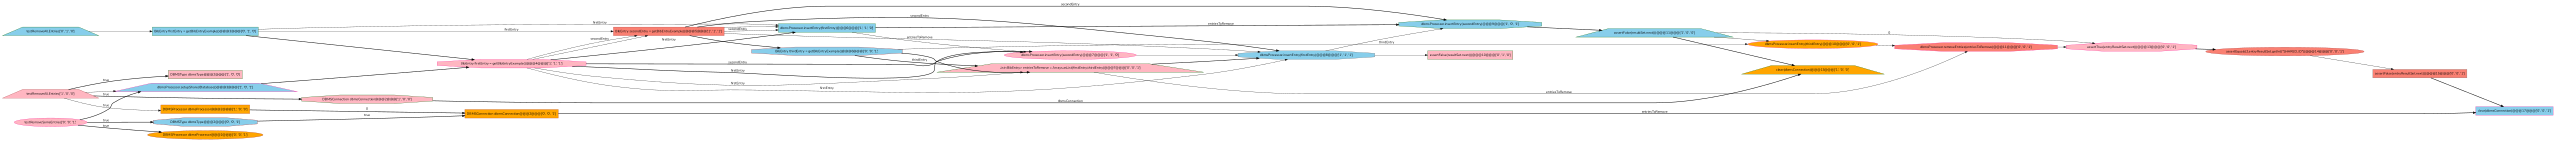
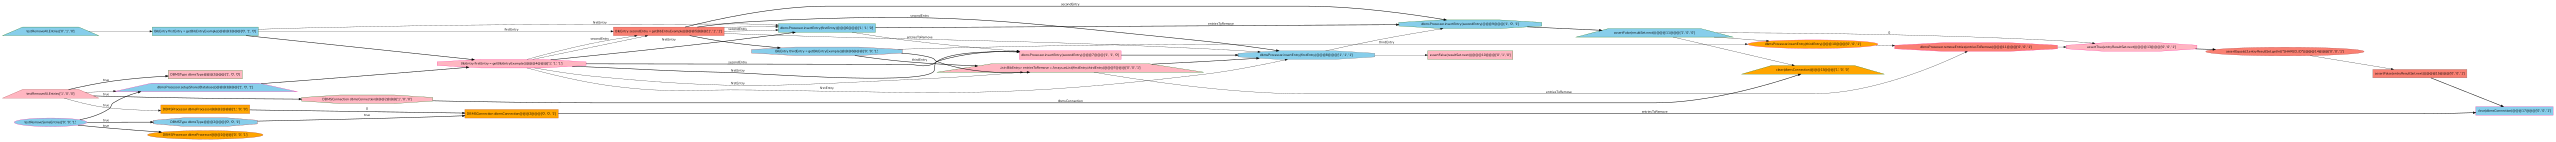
(1733, 51) -> (1733, 51)
(1070, 55) -> (1070, 55)
(1186, 55) -> (1178, 55)
(51, 122) -> (51, 122)
